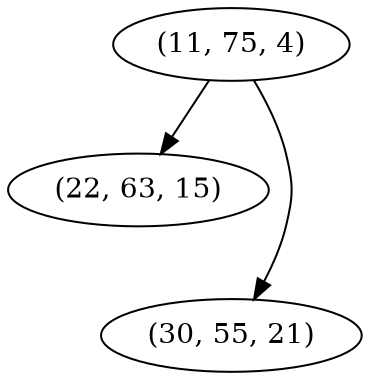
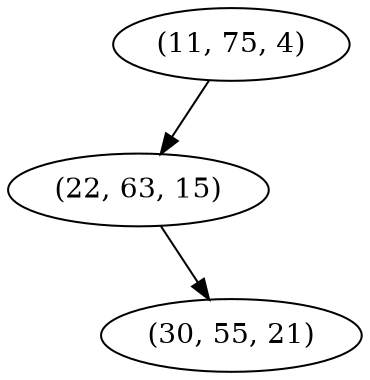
(291, 180) -> (179, 254)
